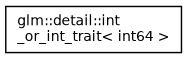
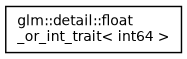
(94, 30) -> (94, 30)
